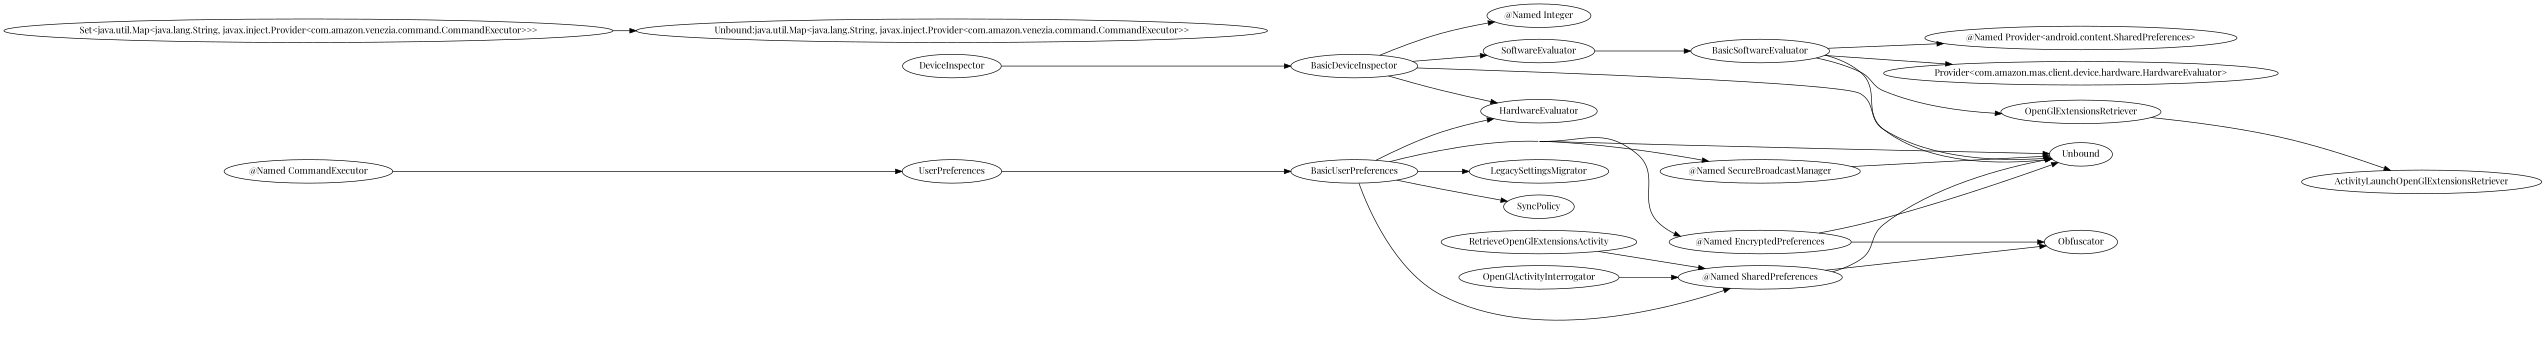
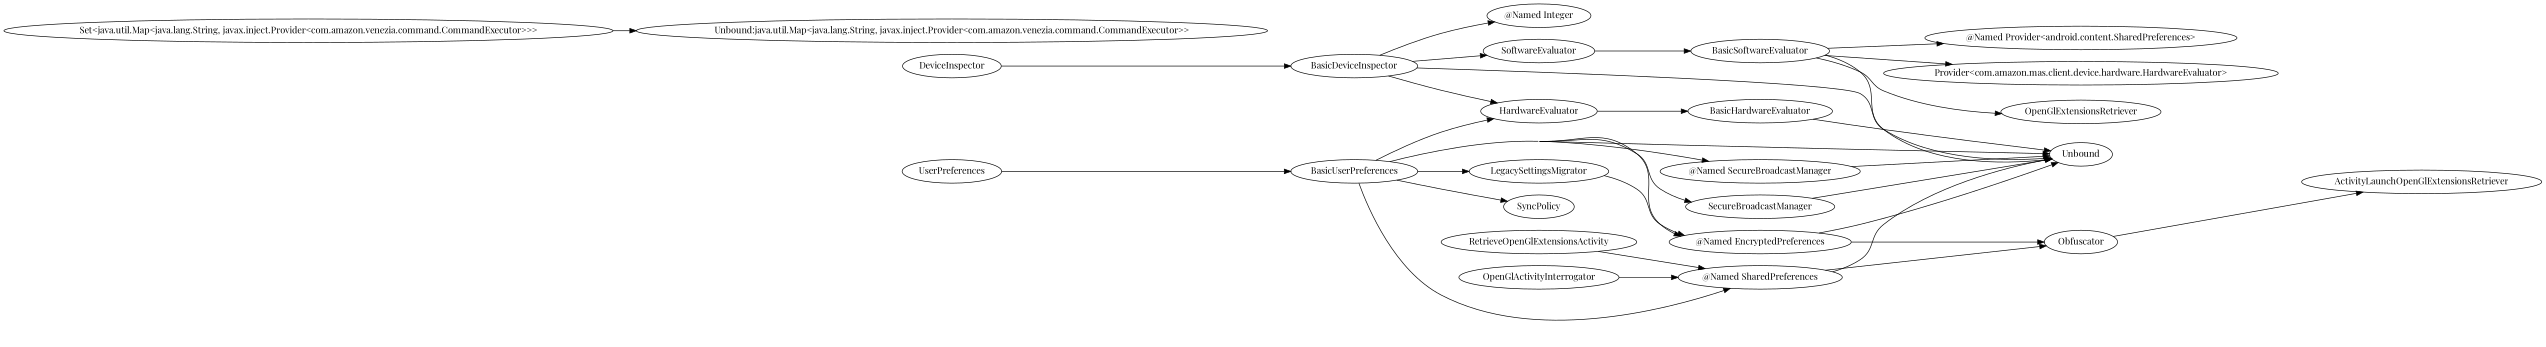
none -> (1760, 111)
(2269, 135) -> (2235, 215)
(308, 171) -> none
none -> (1646, 199)
none -> (1760, 207)
